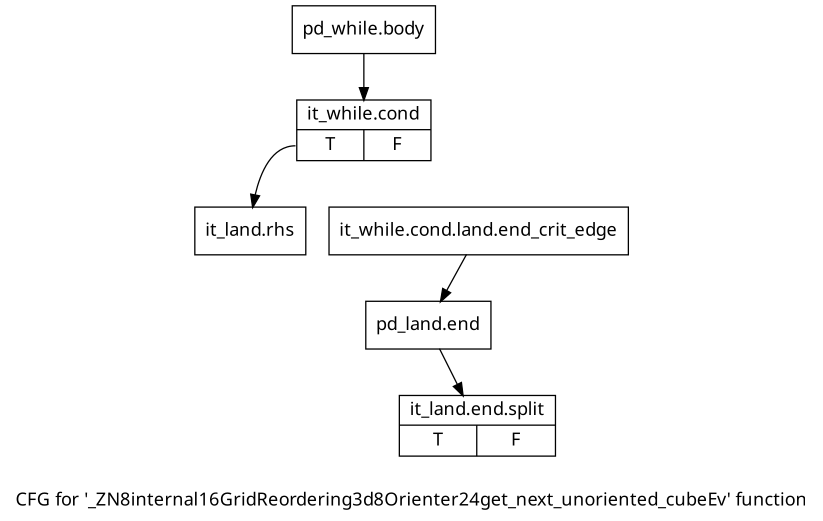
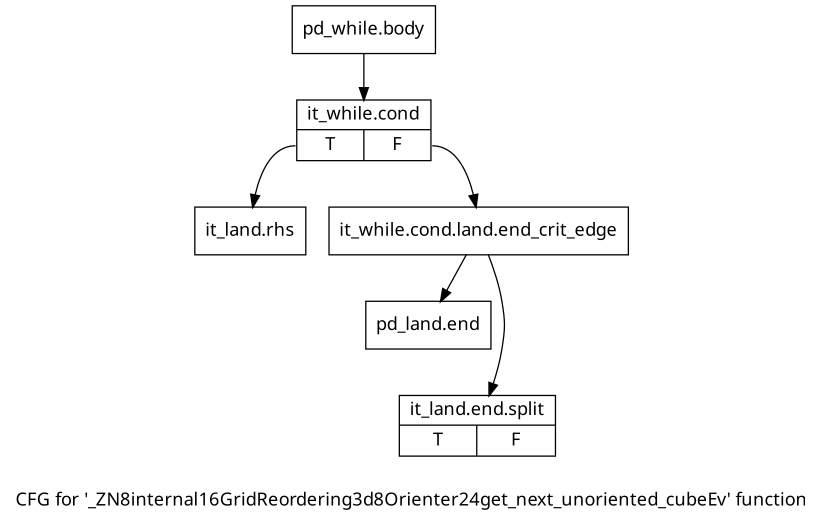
none -> (460, 163)
(448, 366) -> (504, 319)
